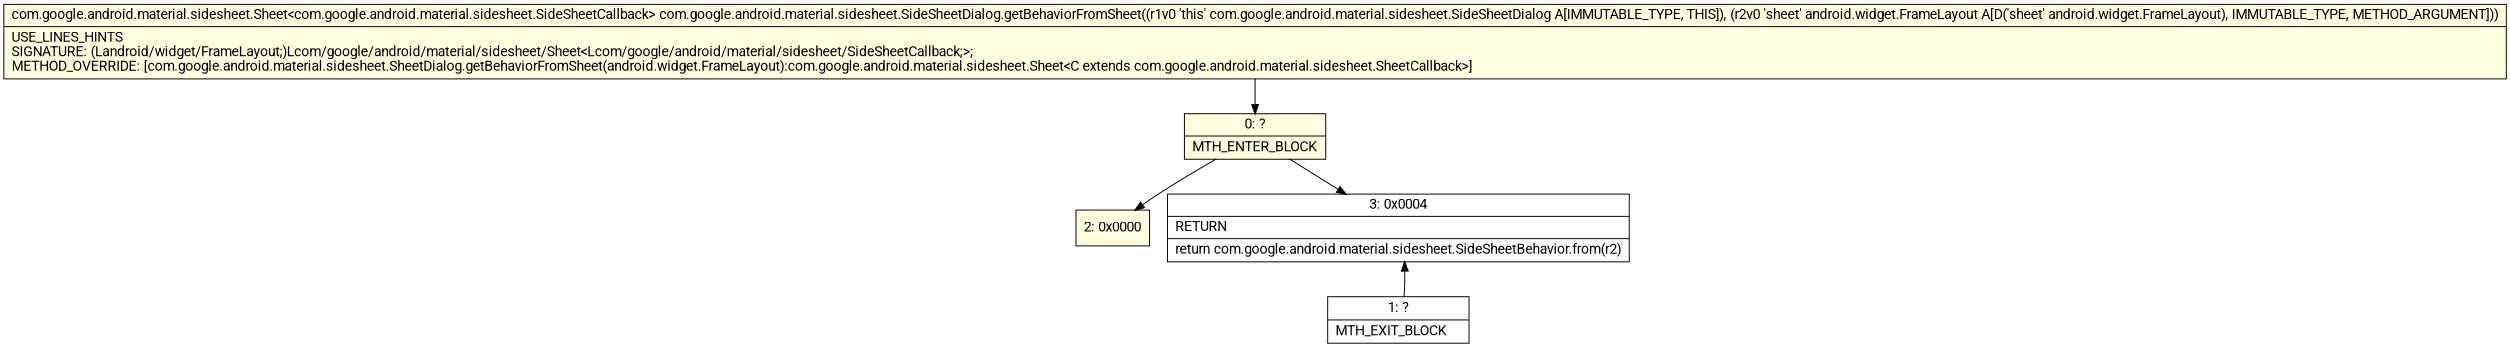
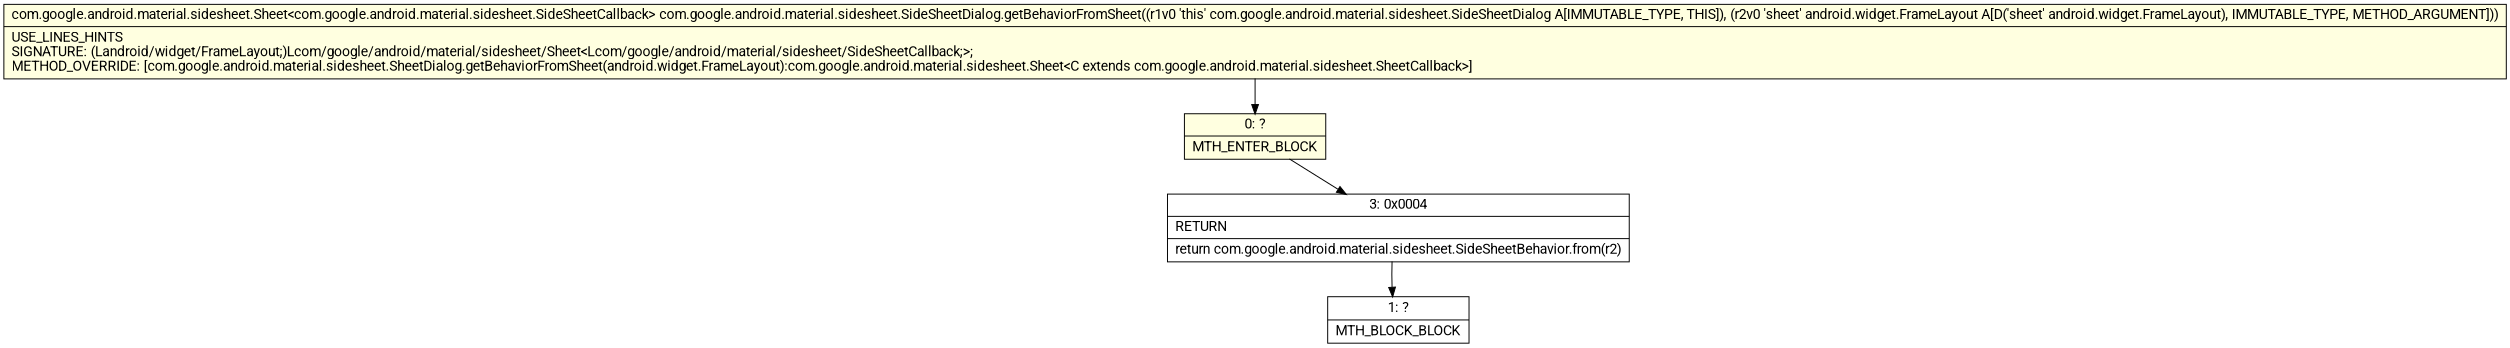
(1113, 228) -> none
(1405, 284) -> (1392, 274)
(1391, 331) -> (1398, 331)
